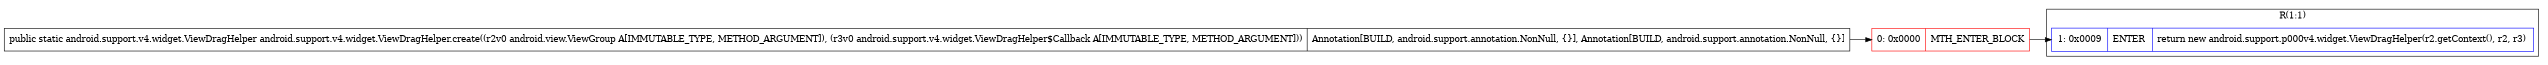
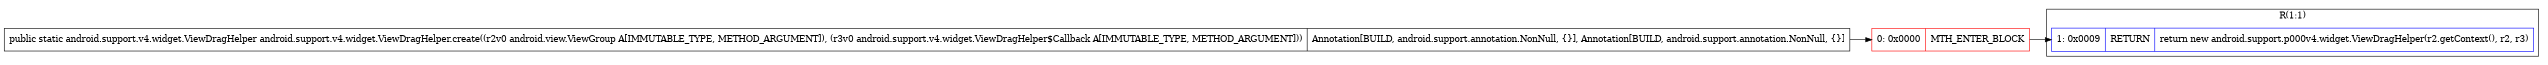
(2129, 39) -> (2130, 39)
